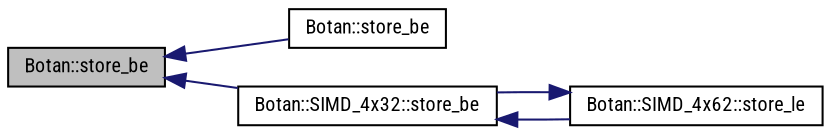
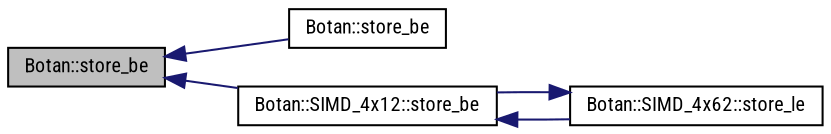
(368, 106) -> (368, 106)
